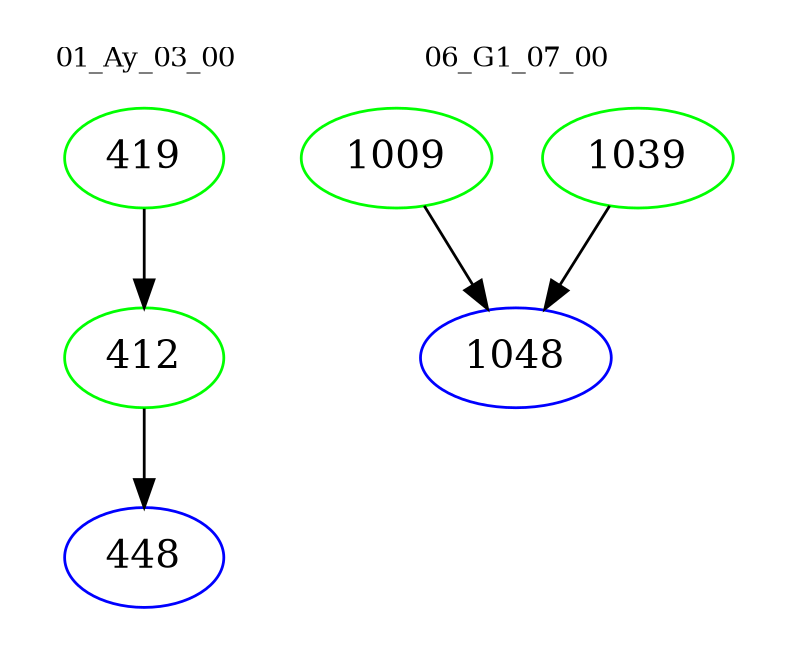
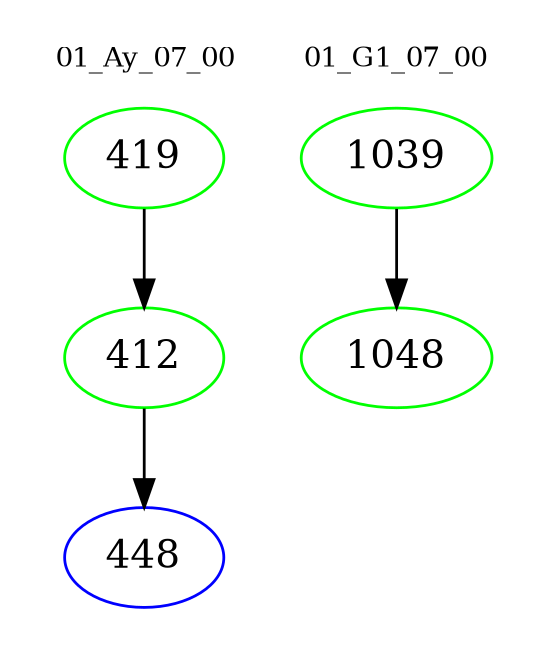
(146, 60) -> (146, 60)
(517, 60) -> (397, 60)
(397, 158) -> none
(516, 358) -> (397, 358)
